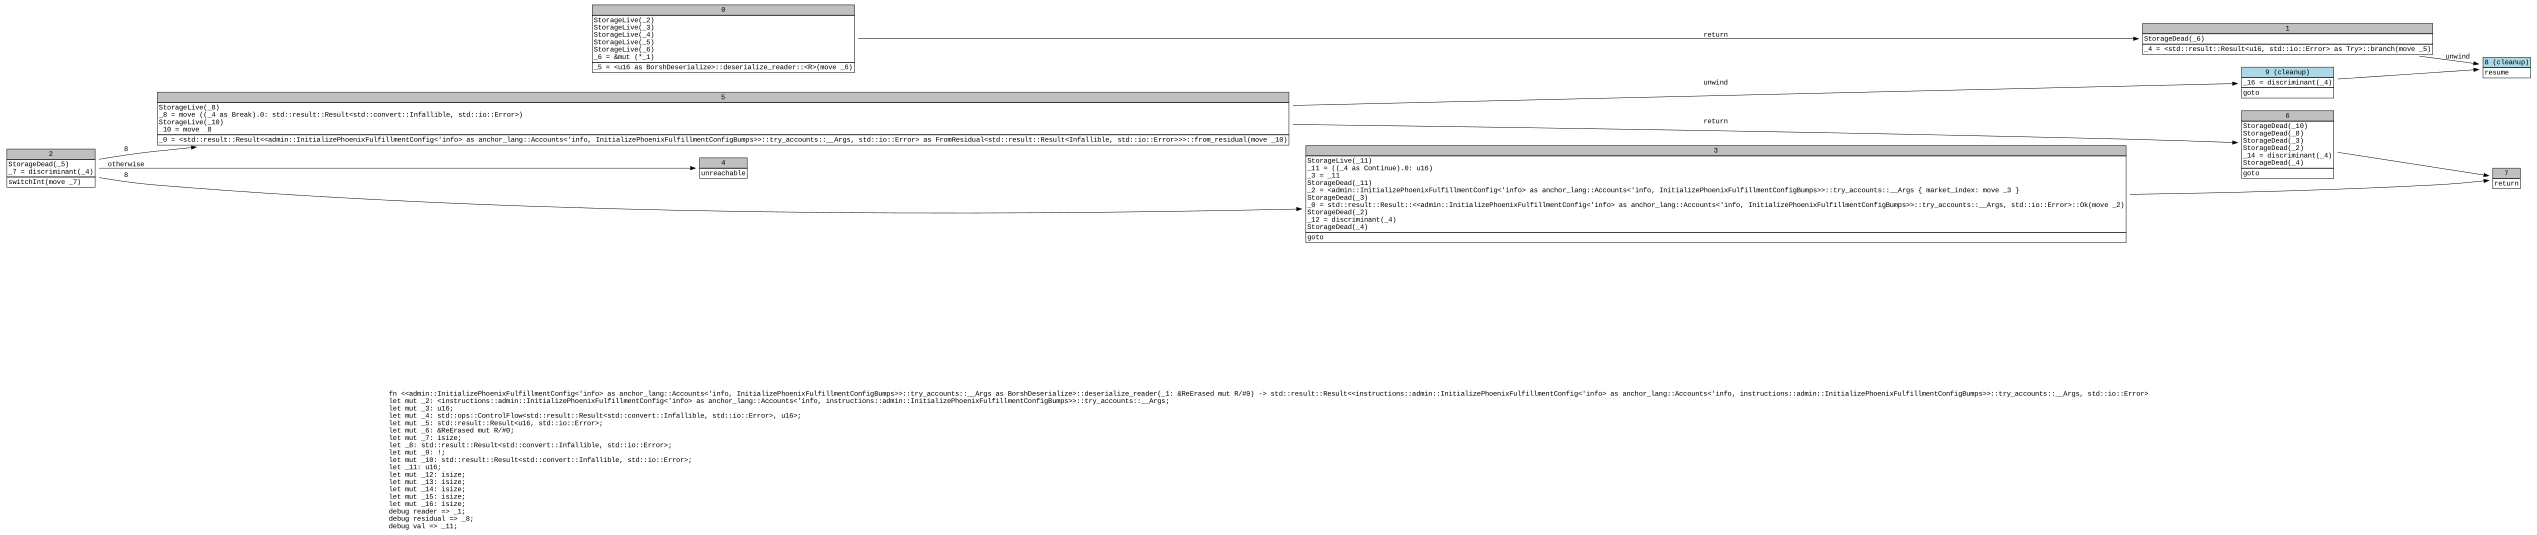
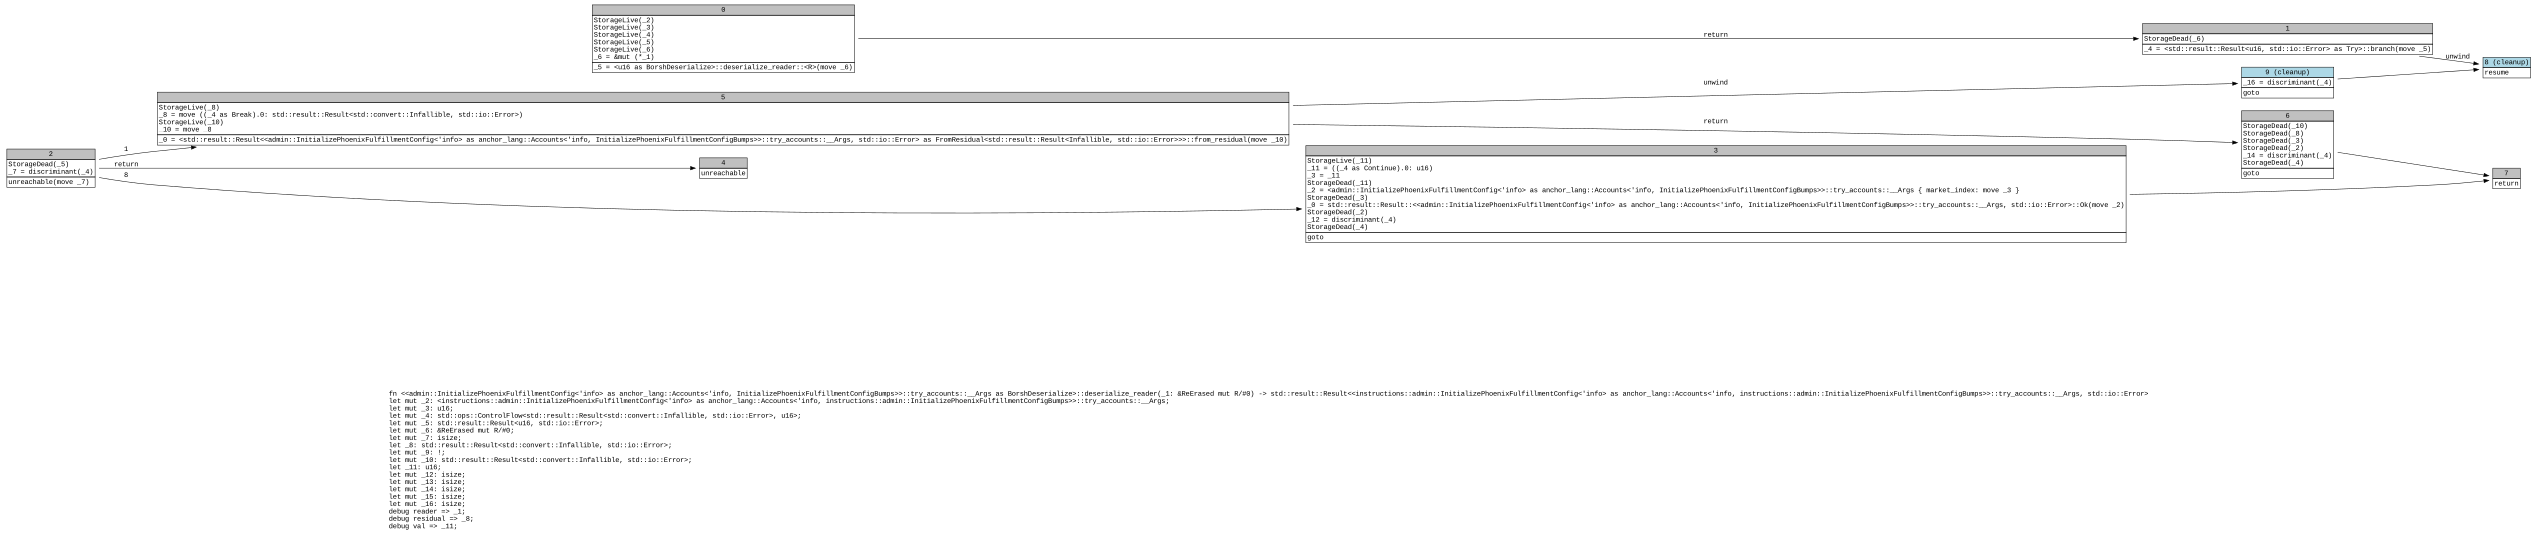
(126, 149) -> (126, 149)
(126, 164) -> (126, 164)
(45, 182) -> (49, 182)
